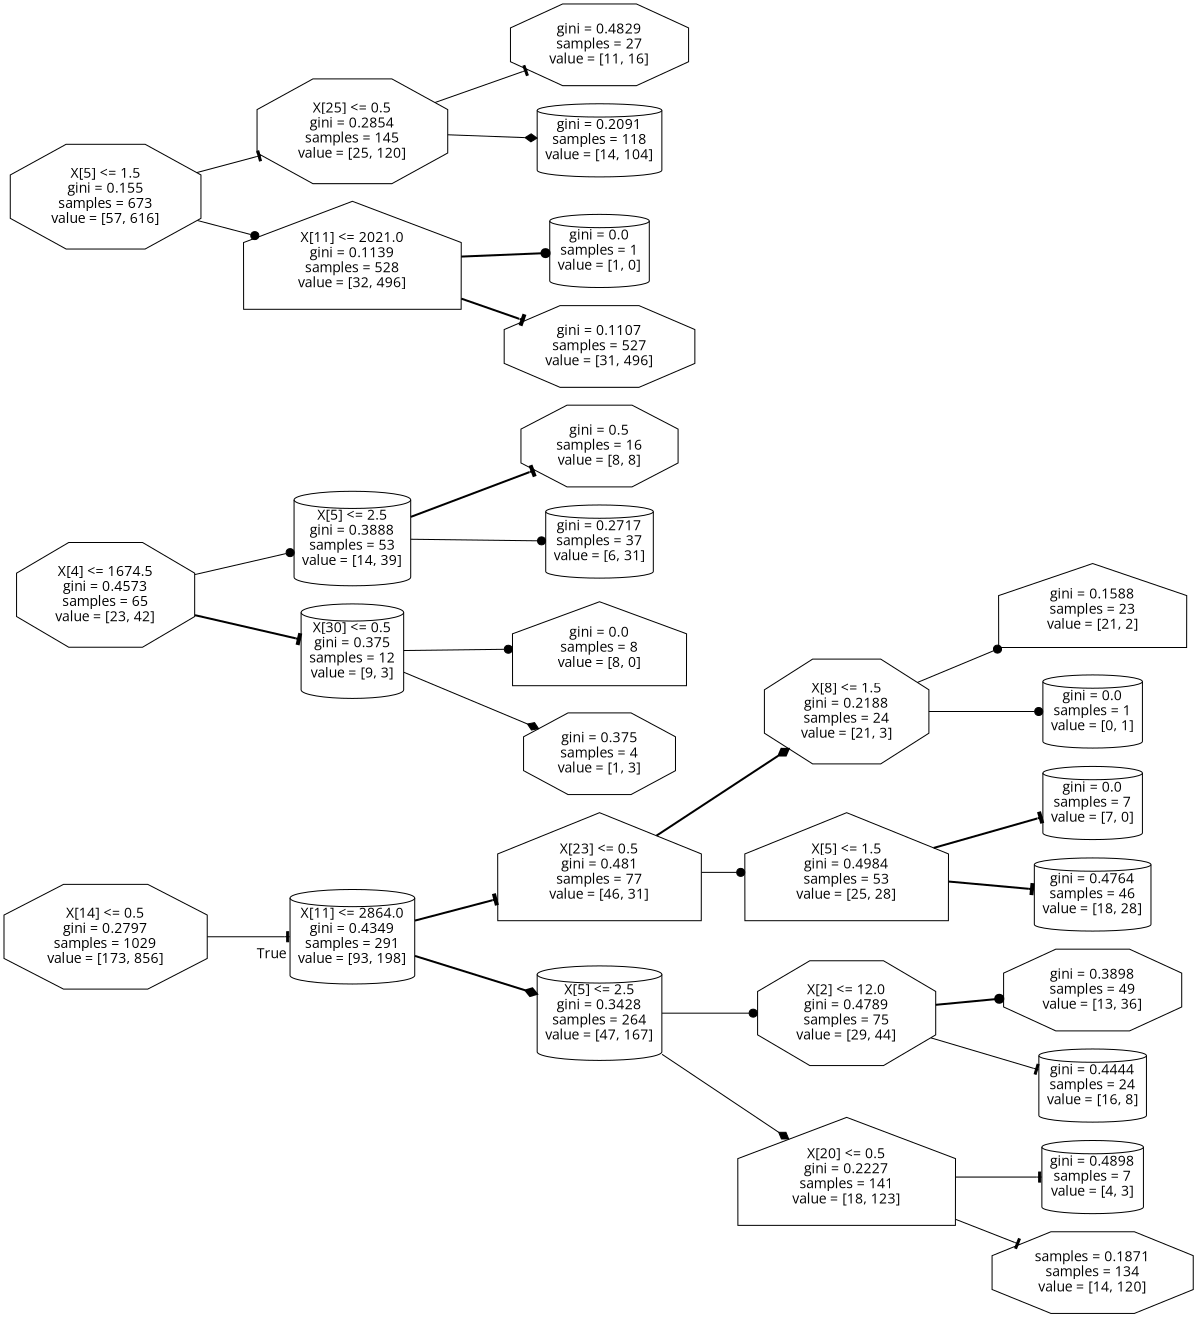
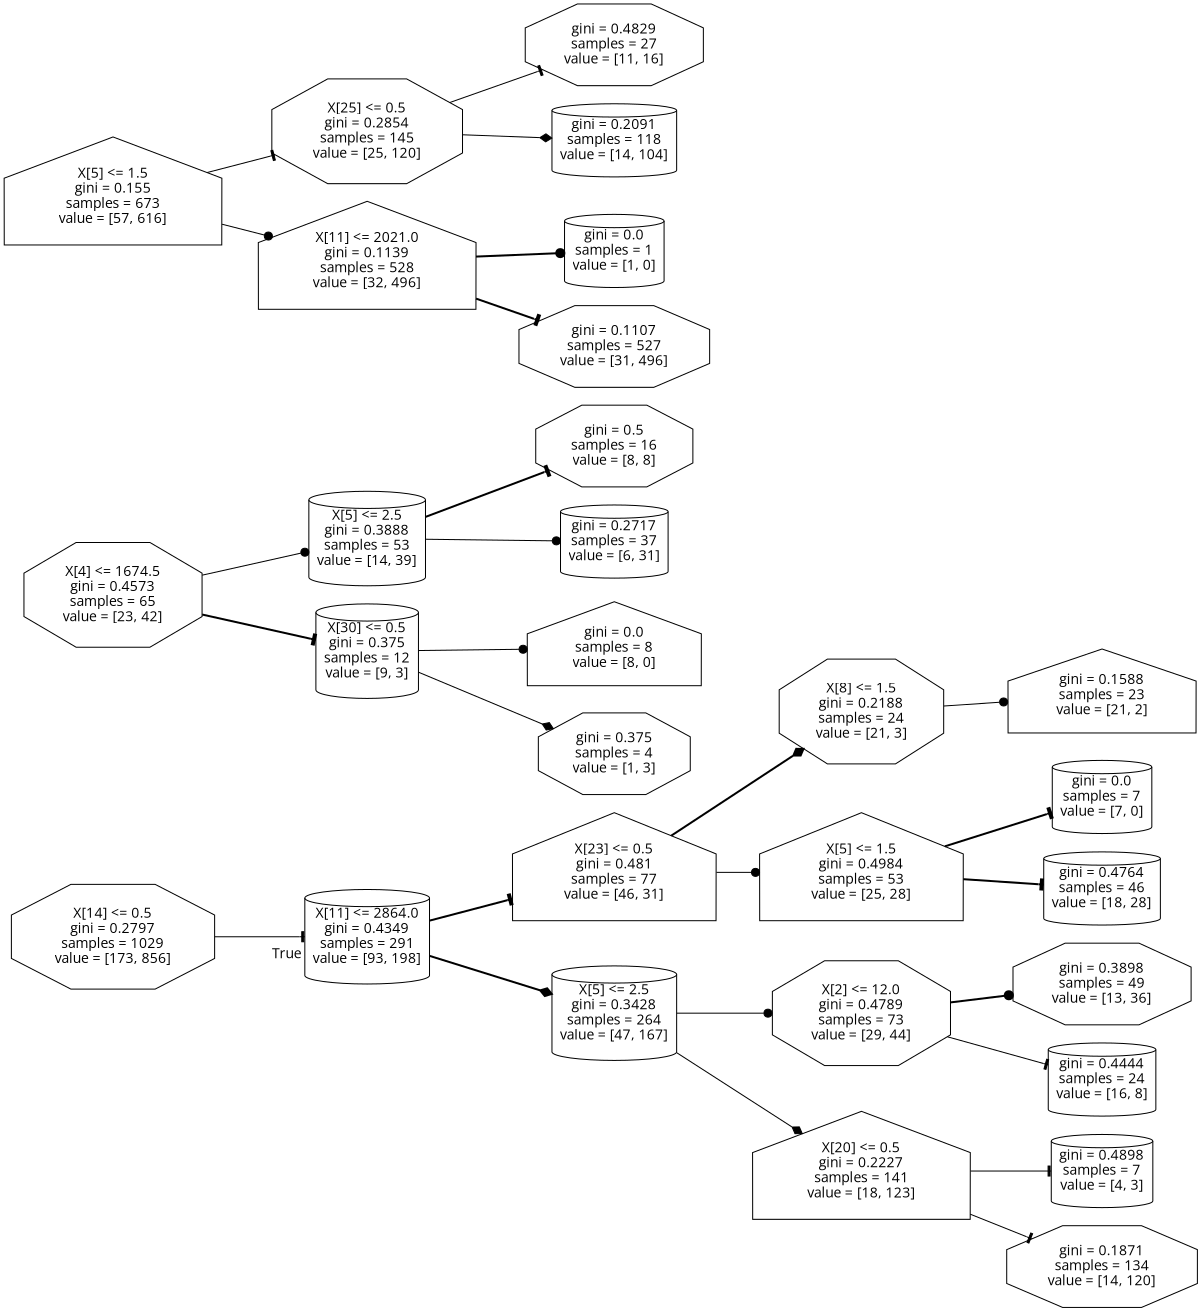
(106, 197) -> (113, 197)
(1093, 711) -> none
(847, 1013) -> (861, 1013)
(1093, 1273) -> (1102, 1267)
